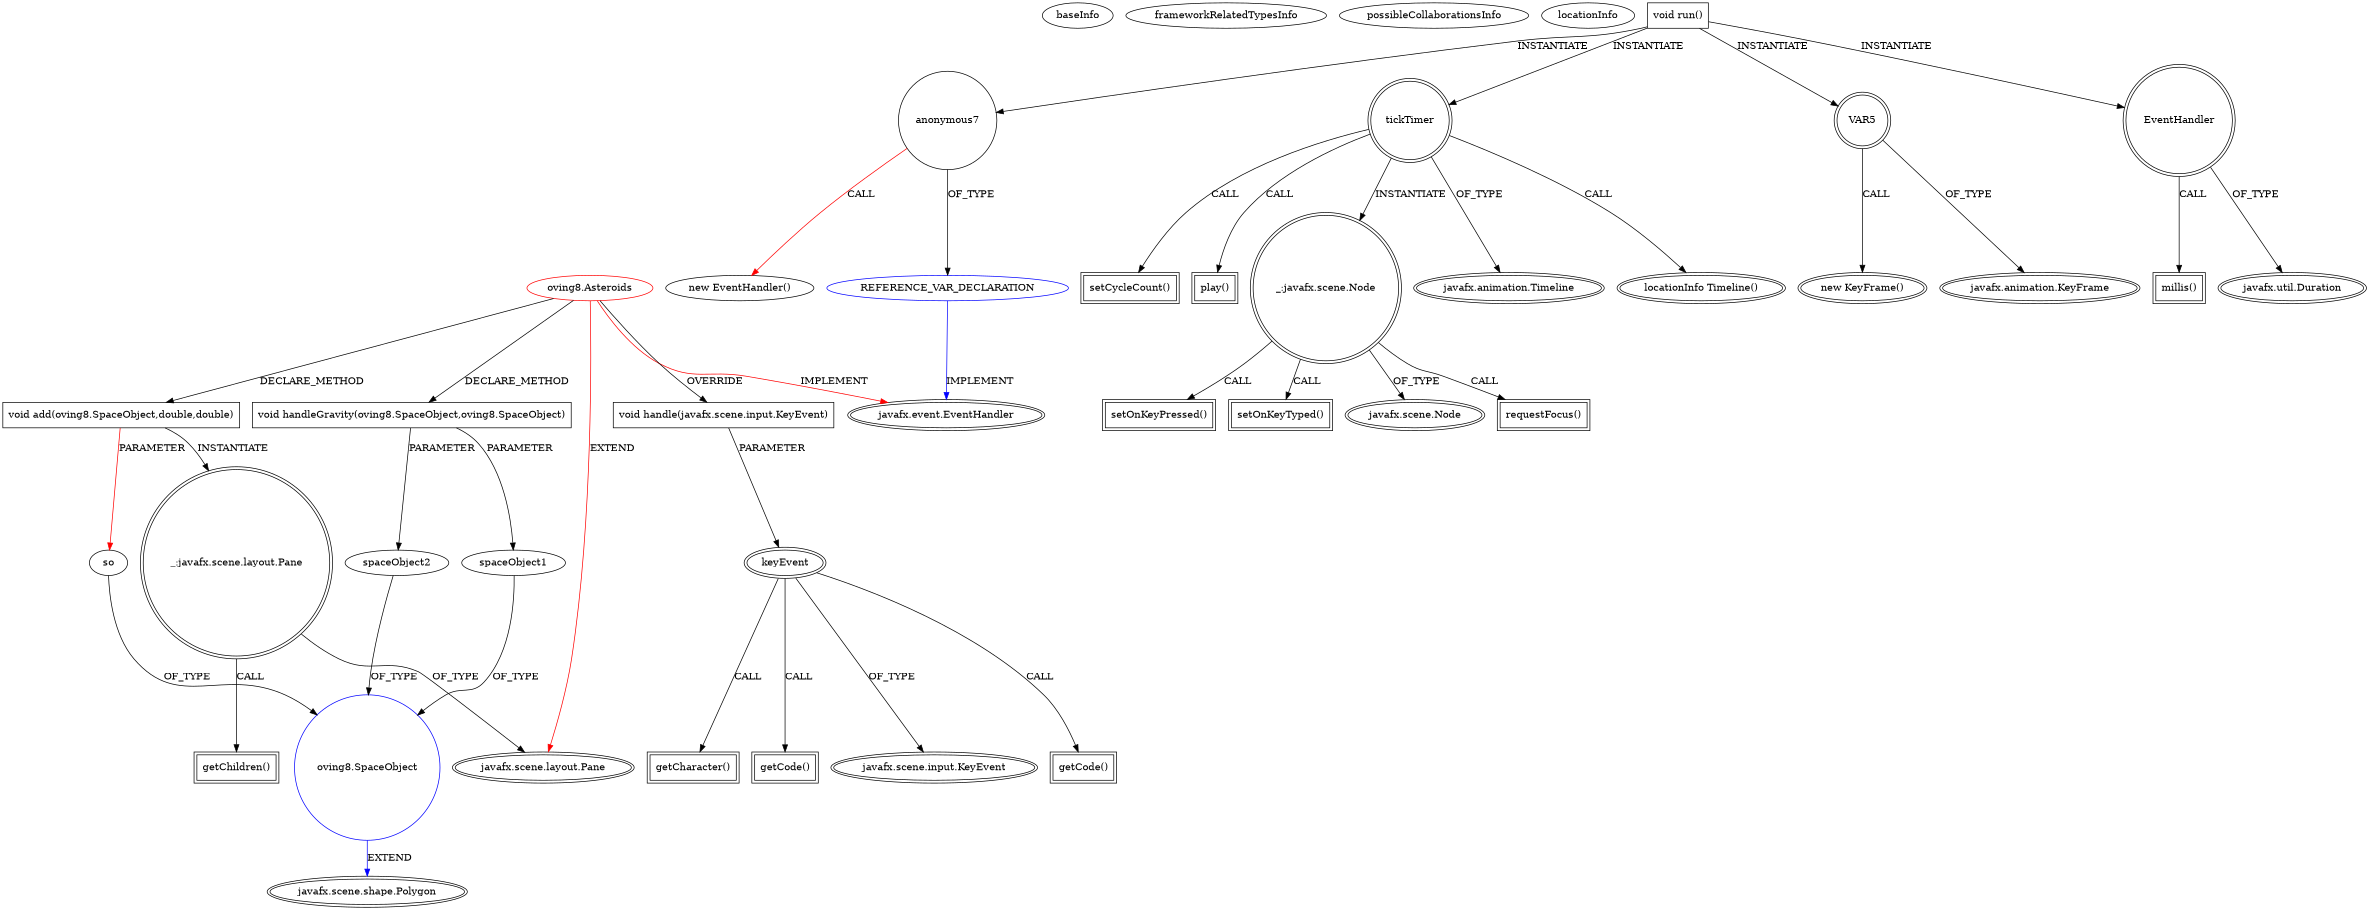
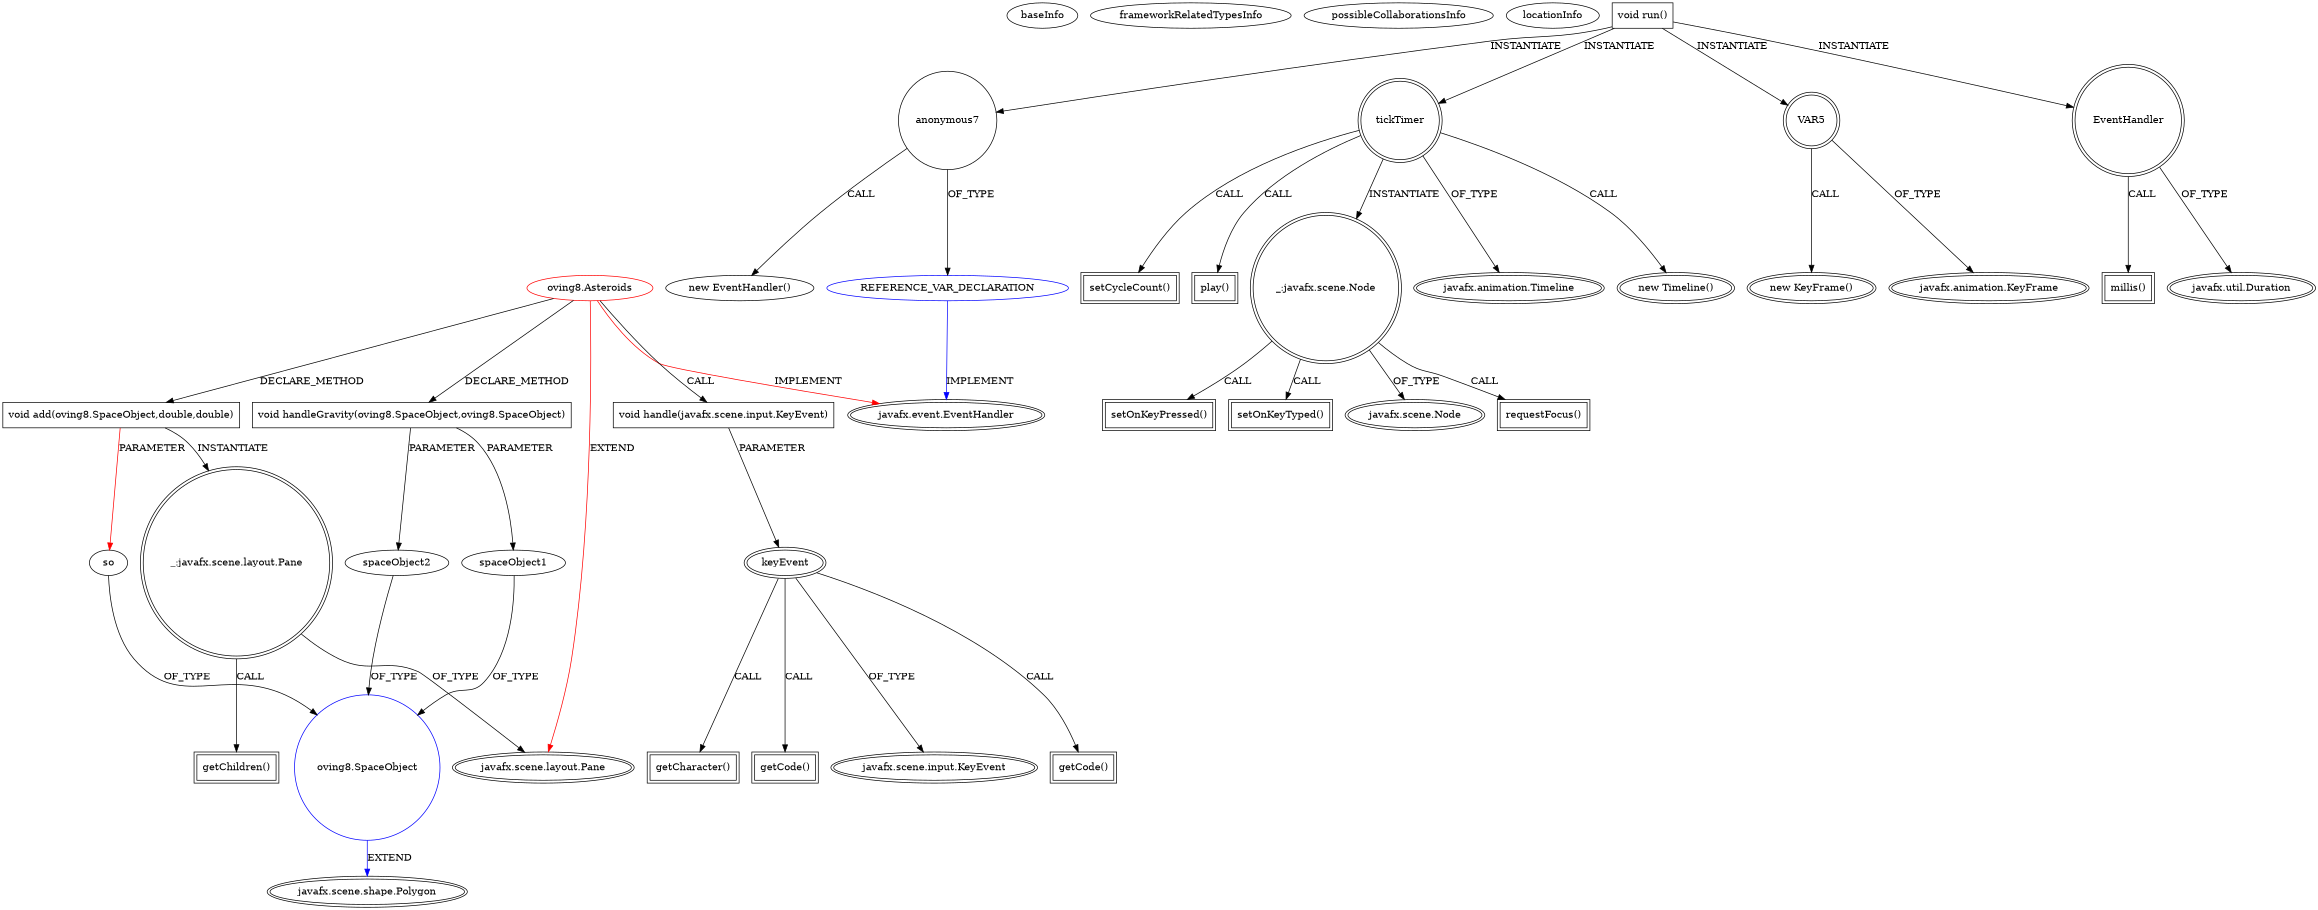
(829, 206) -> (829, 206)
(1701, 288) -> (1676, 288)
(715, 381) -> (701, 381)
